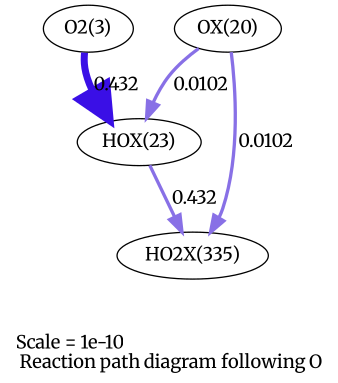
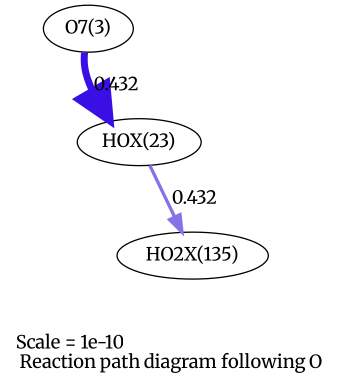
(88, 29) -> (88, 29)
(228, 29) -> none
(193, 256) -> (193, 256)
